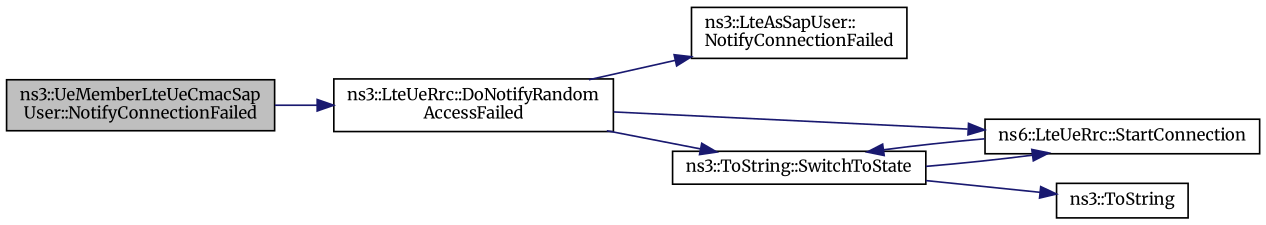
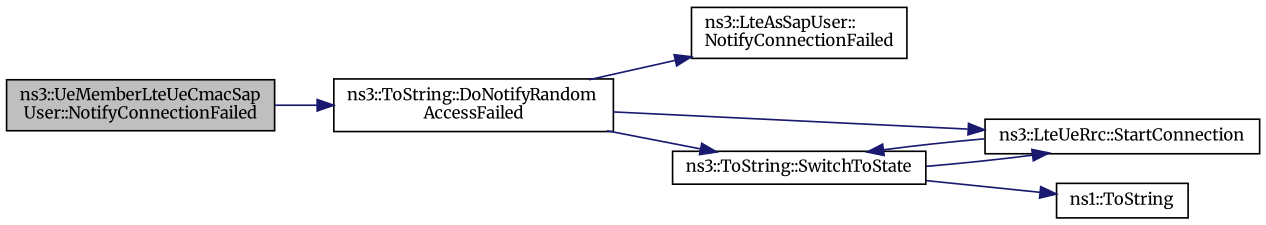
(474, 105) -> (474, 105)
(1122, 136) -> (1122, 136)
(1122, 201) -> (1122, 201)
